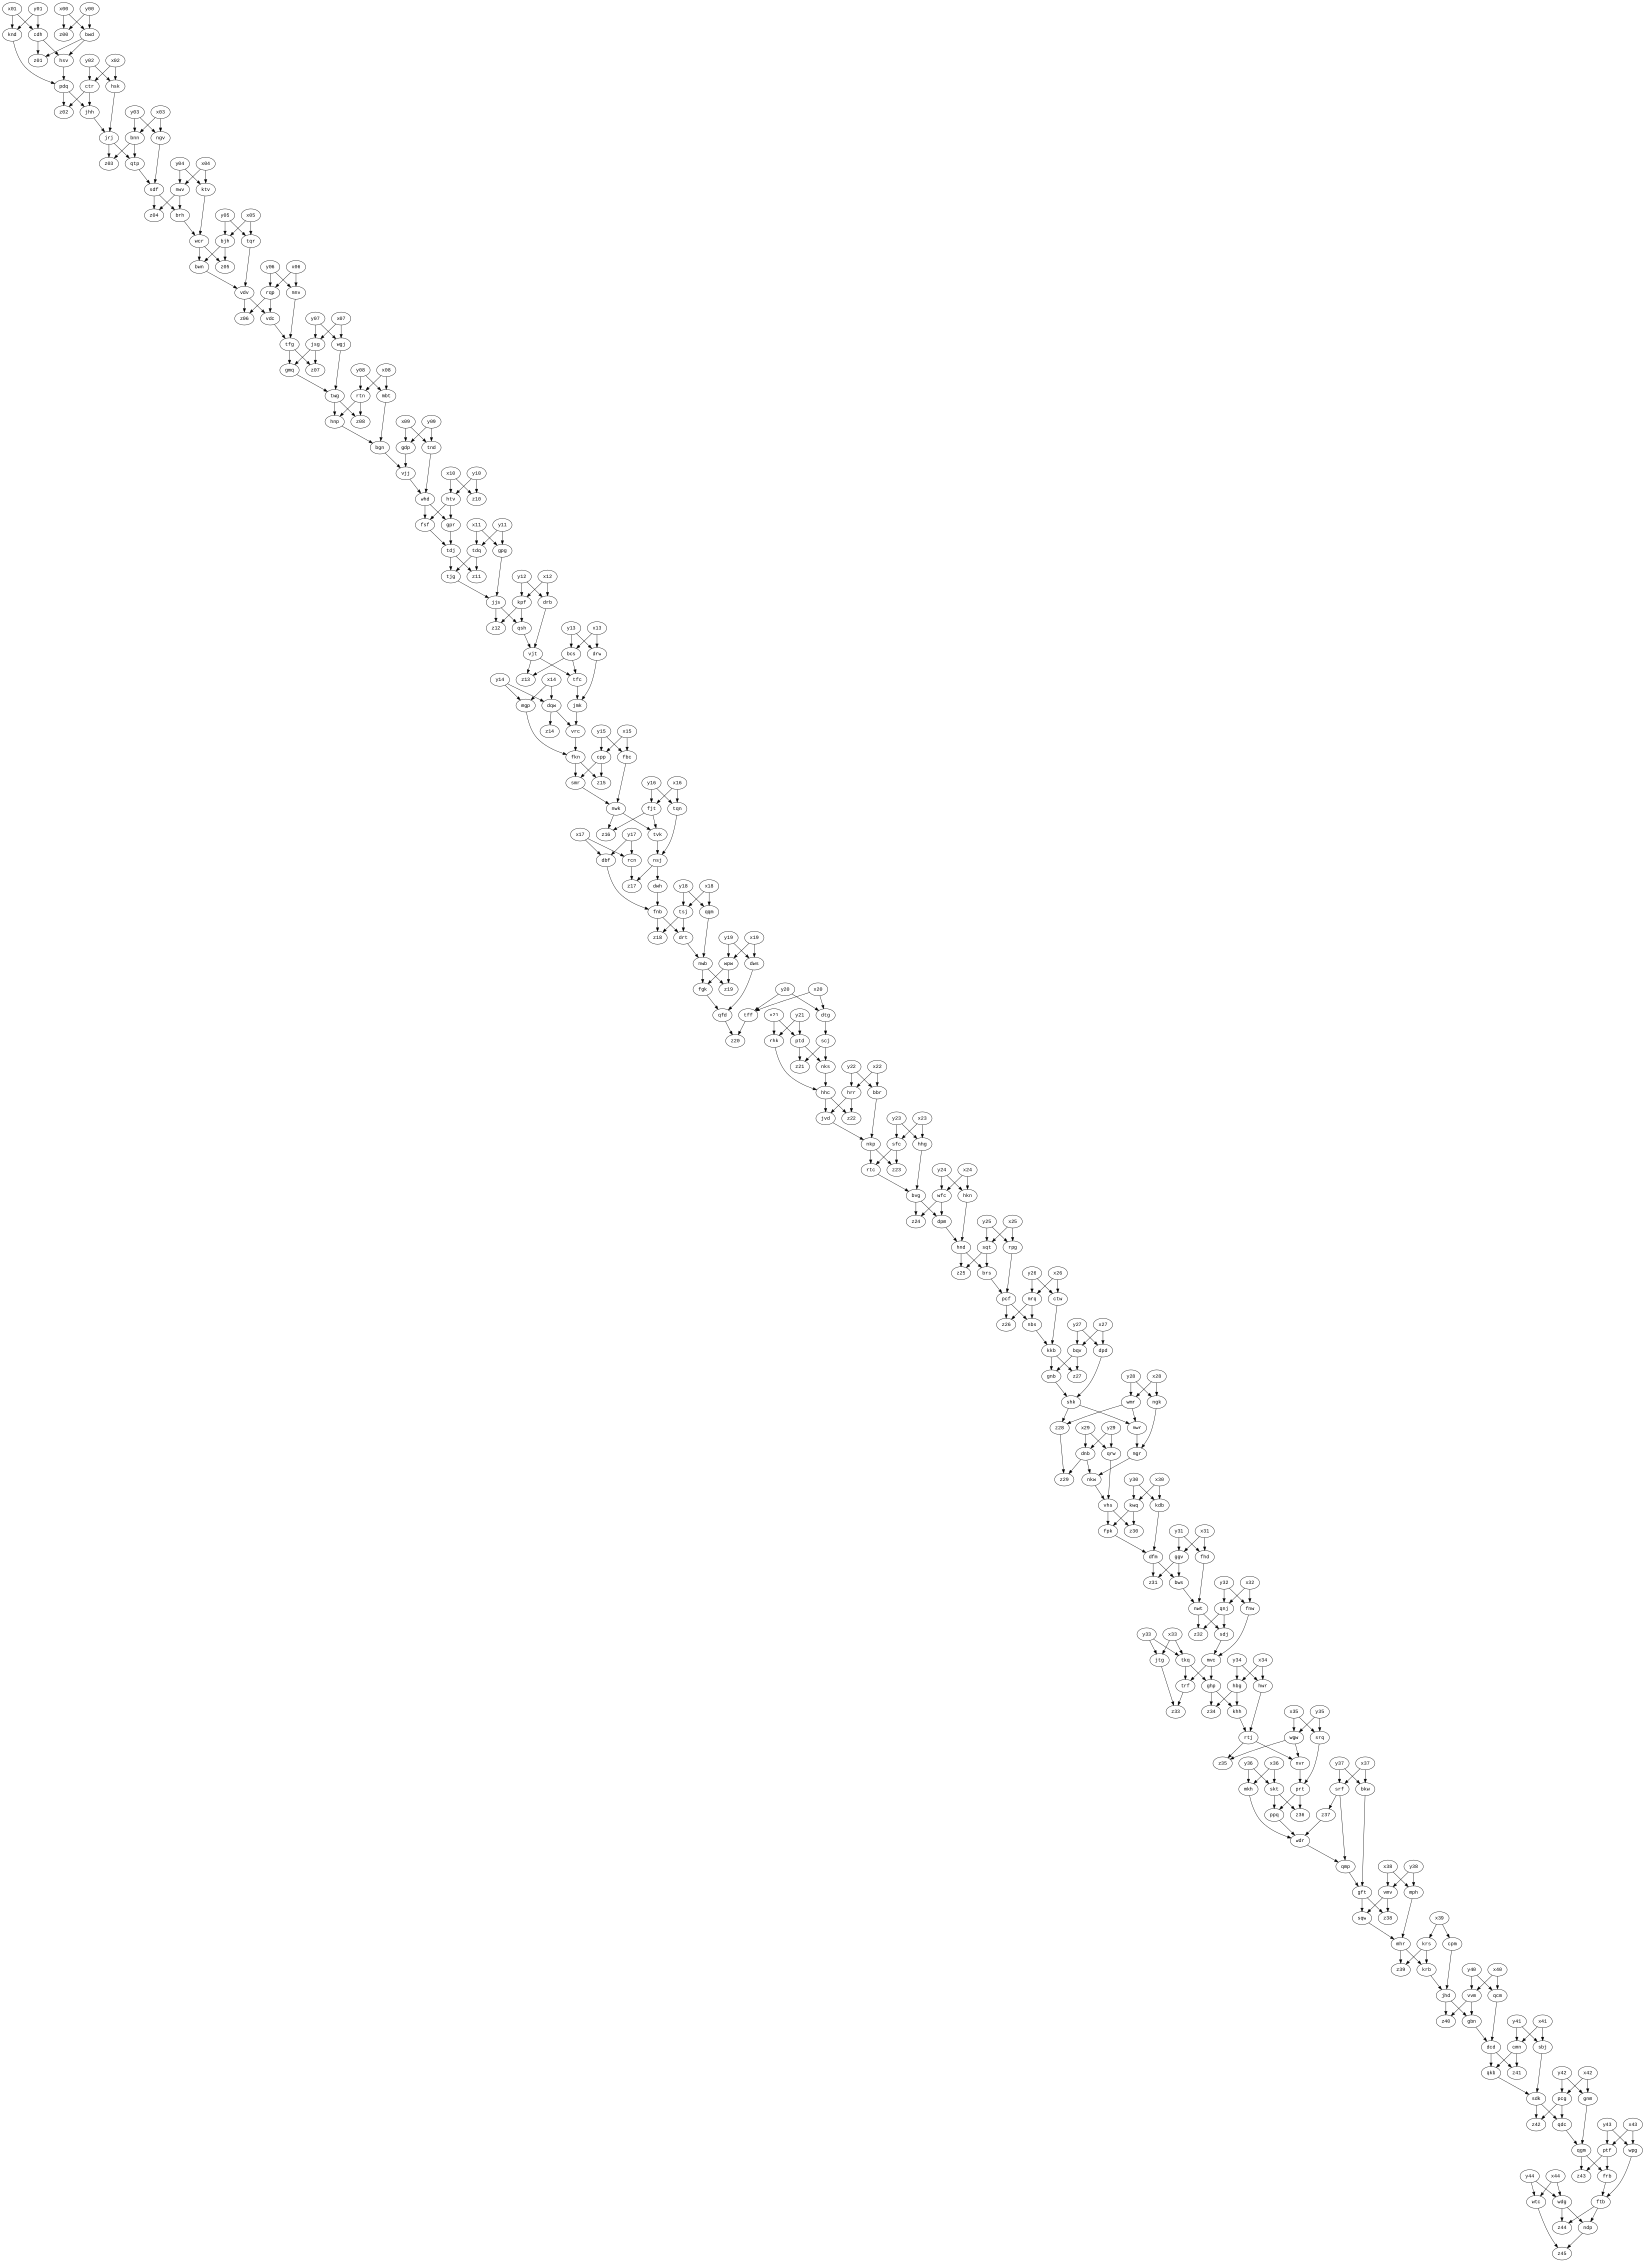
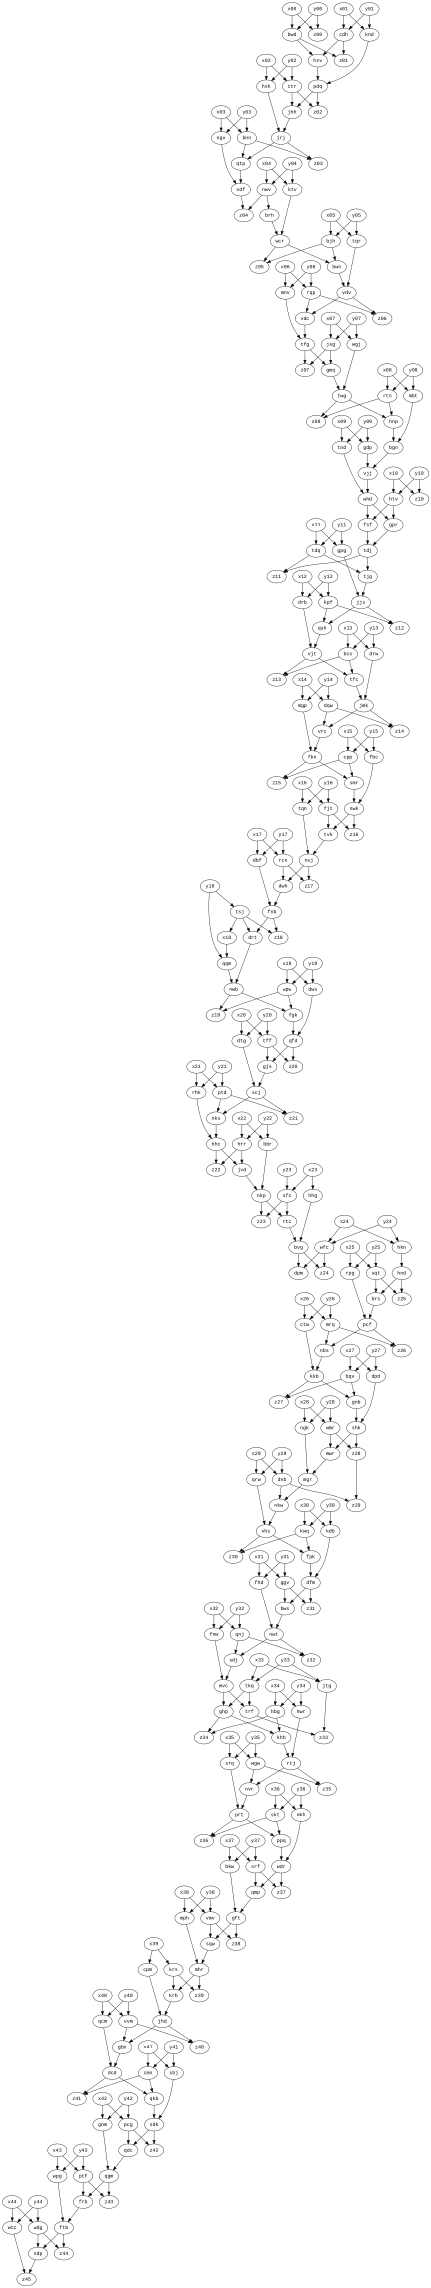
(165, 201) -> none
none -> (380, 717)
none -> (283, 872)
(698, 897) -> (234, 923)
none -> (267, 1067)
(908, 1130) -> none
(950, 1233) -> none
(1314, 1827) -> (281, 1878)
